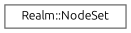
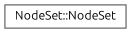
(65, 17) -> (65, 17)
